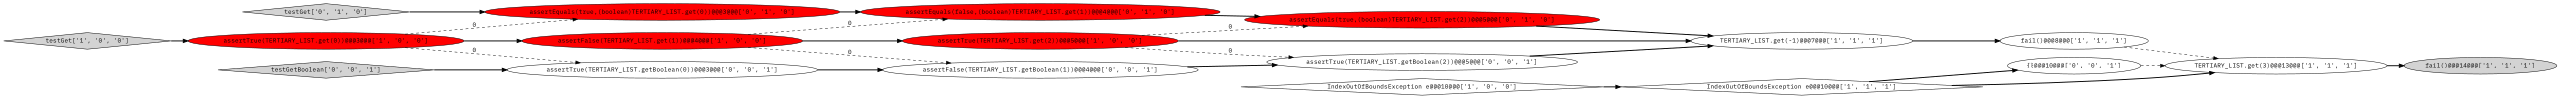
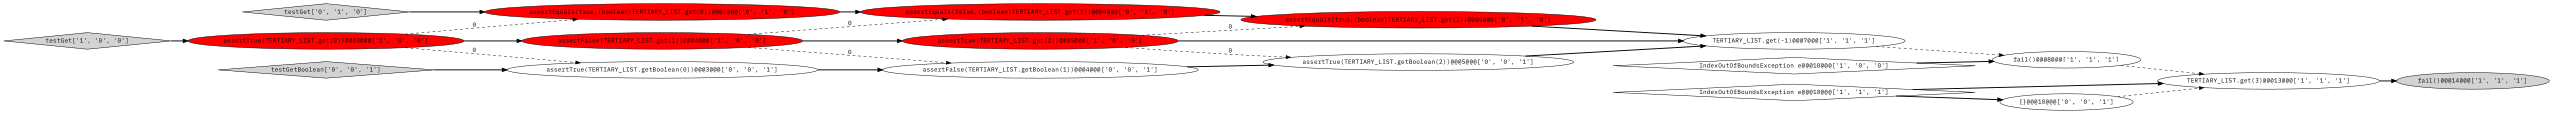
(1954, 41) -> (1938, 51)
(1610, 87) -> (1953, 62)
